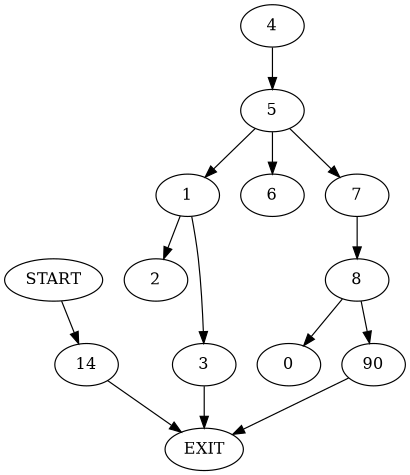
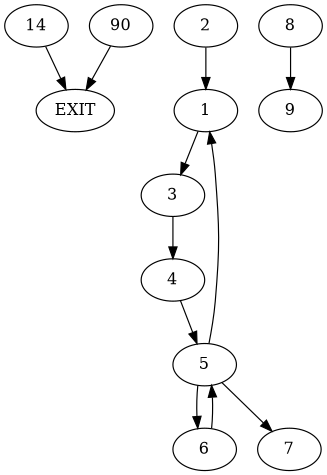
(174, 232) -> (206, 62)
(357, 232) -> none
(54, 280) -> none
(364, 316) -> none
(289, 365) -> (291, 111)
(204, 401) -> (173, 232)
none -> (213, 413)
